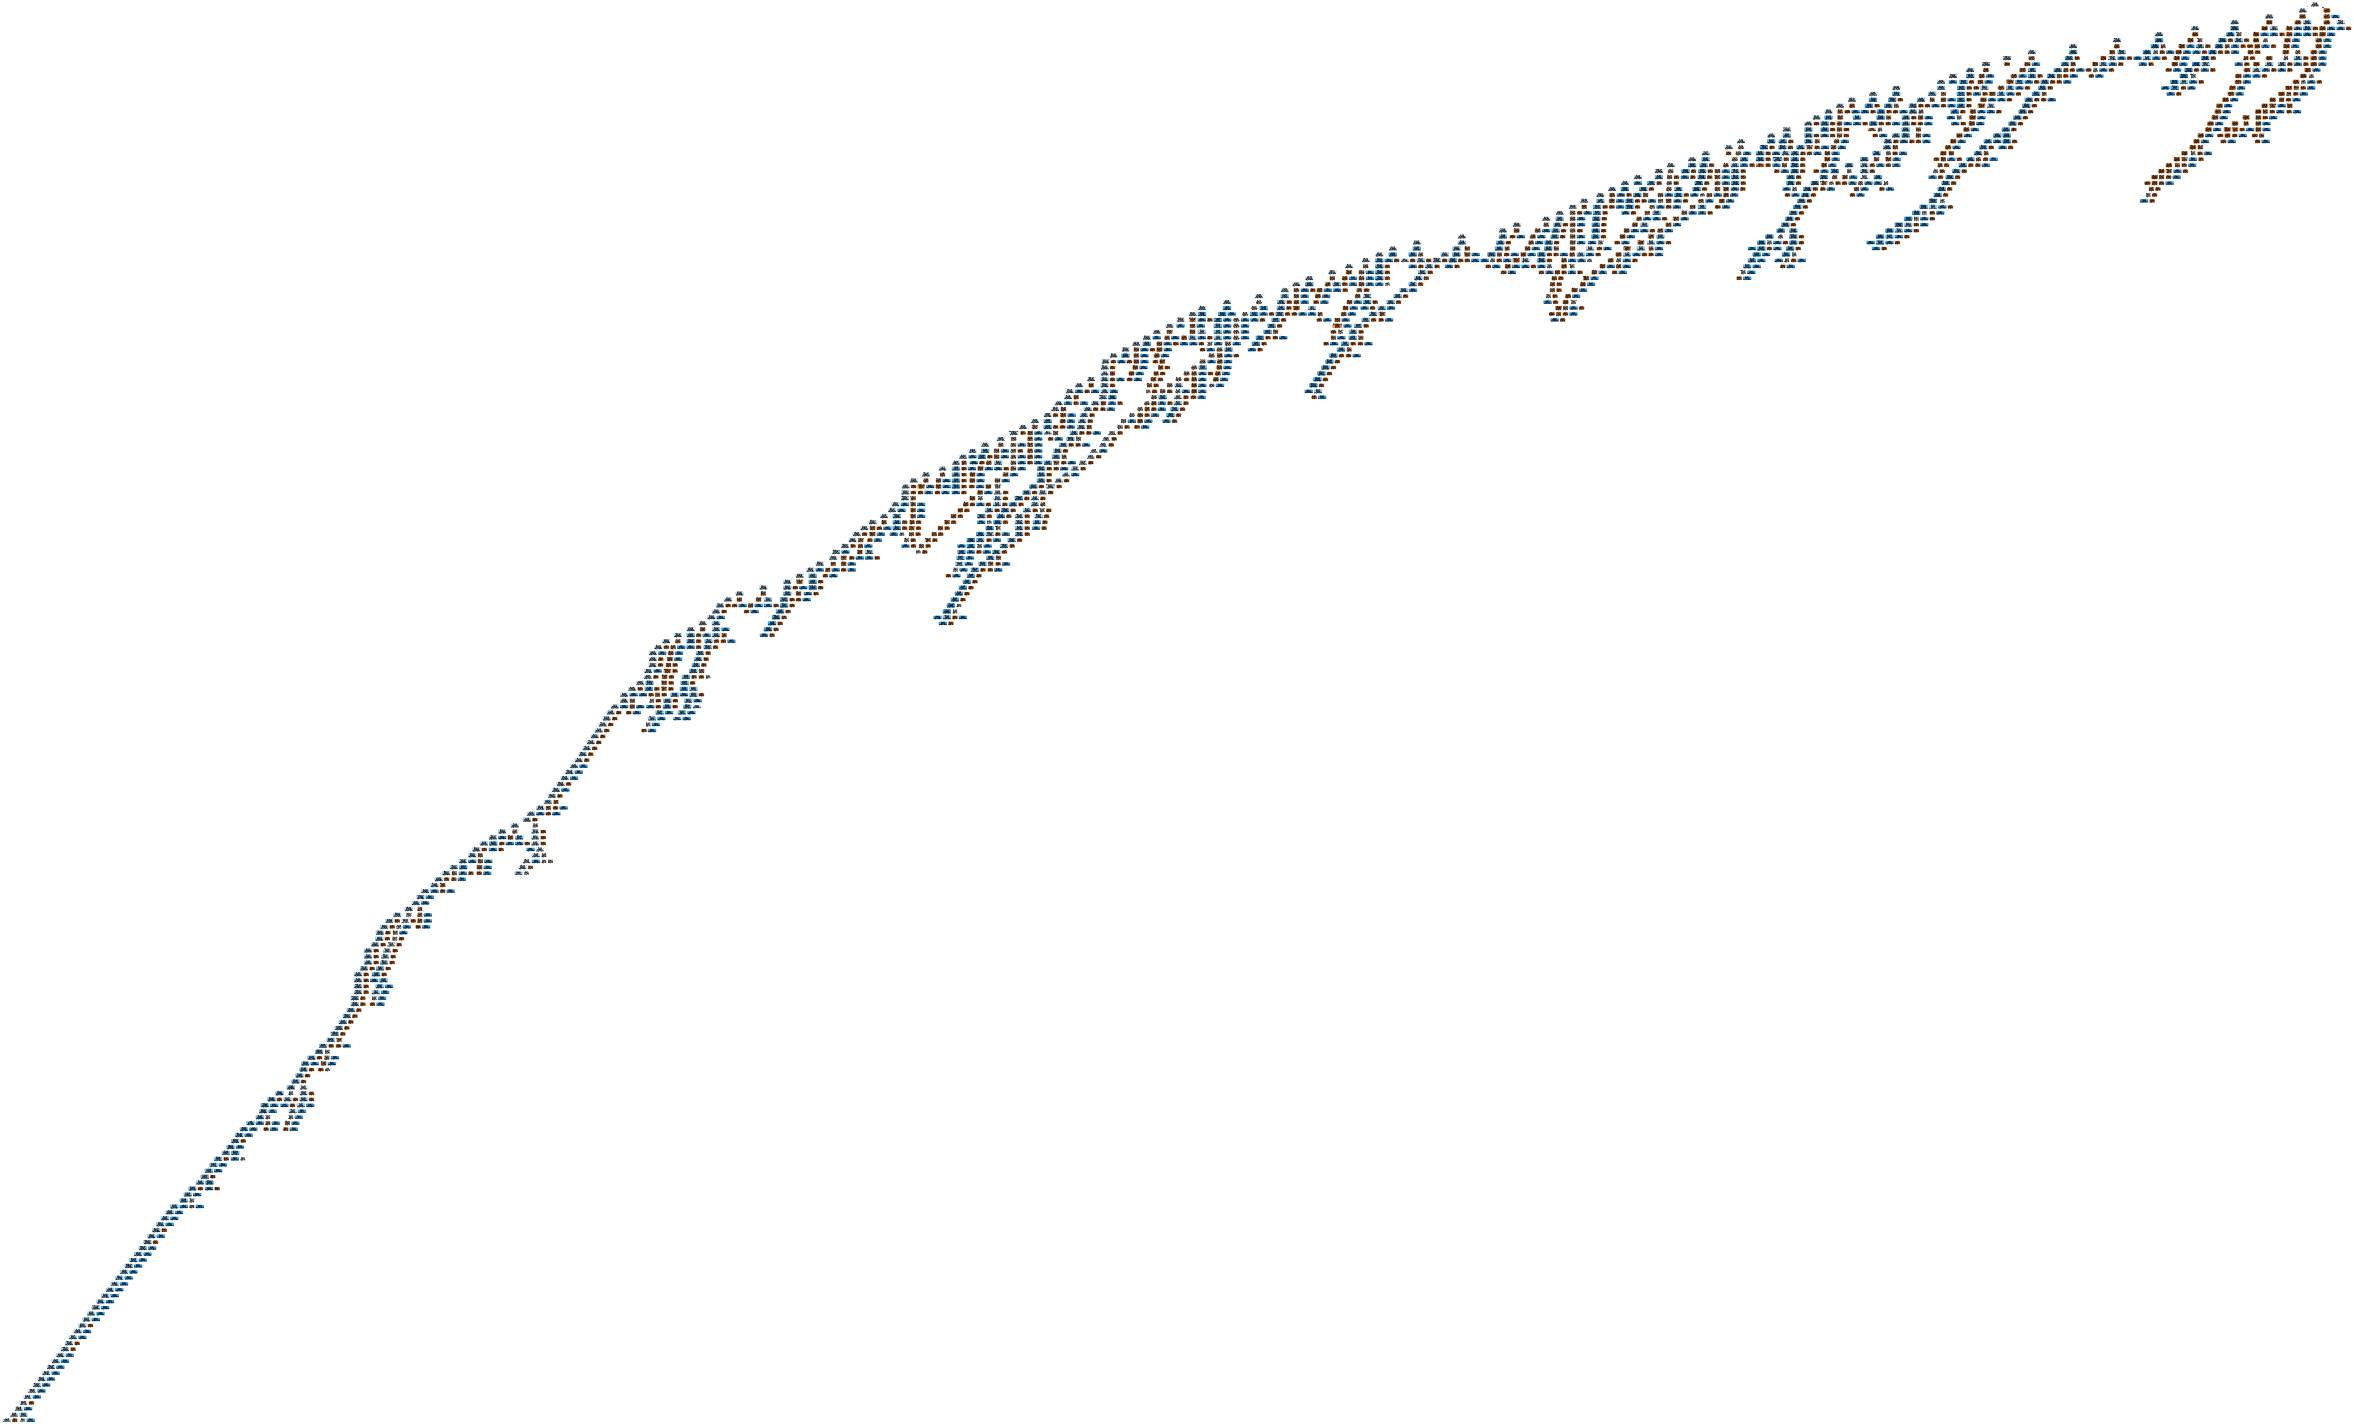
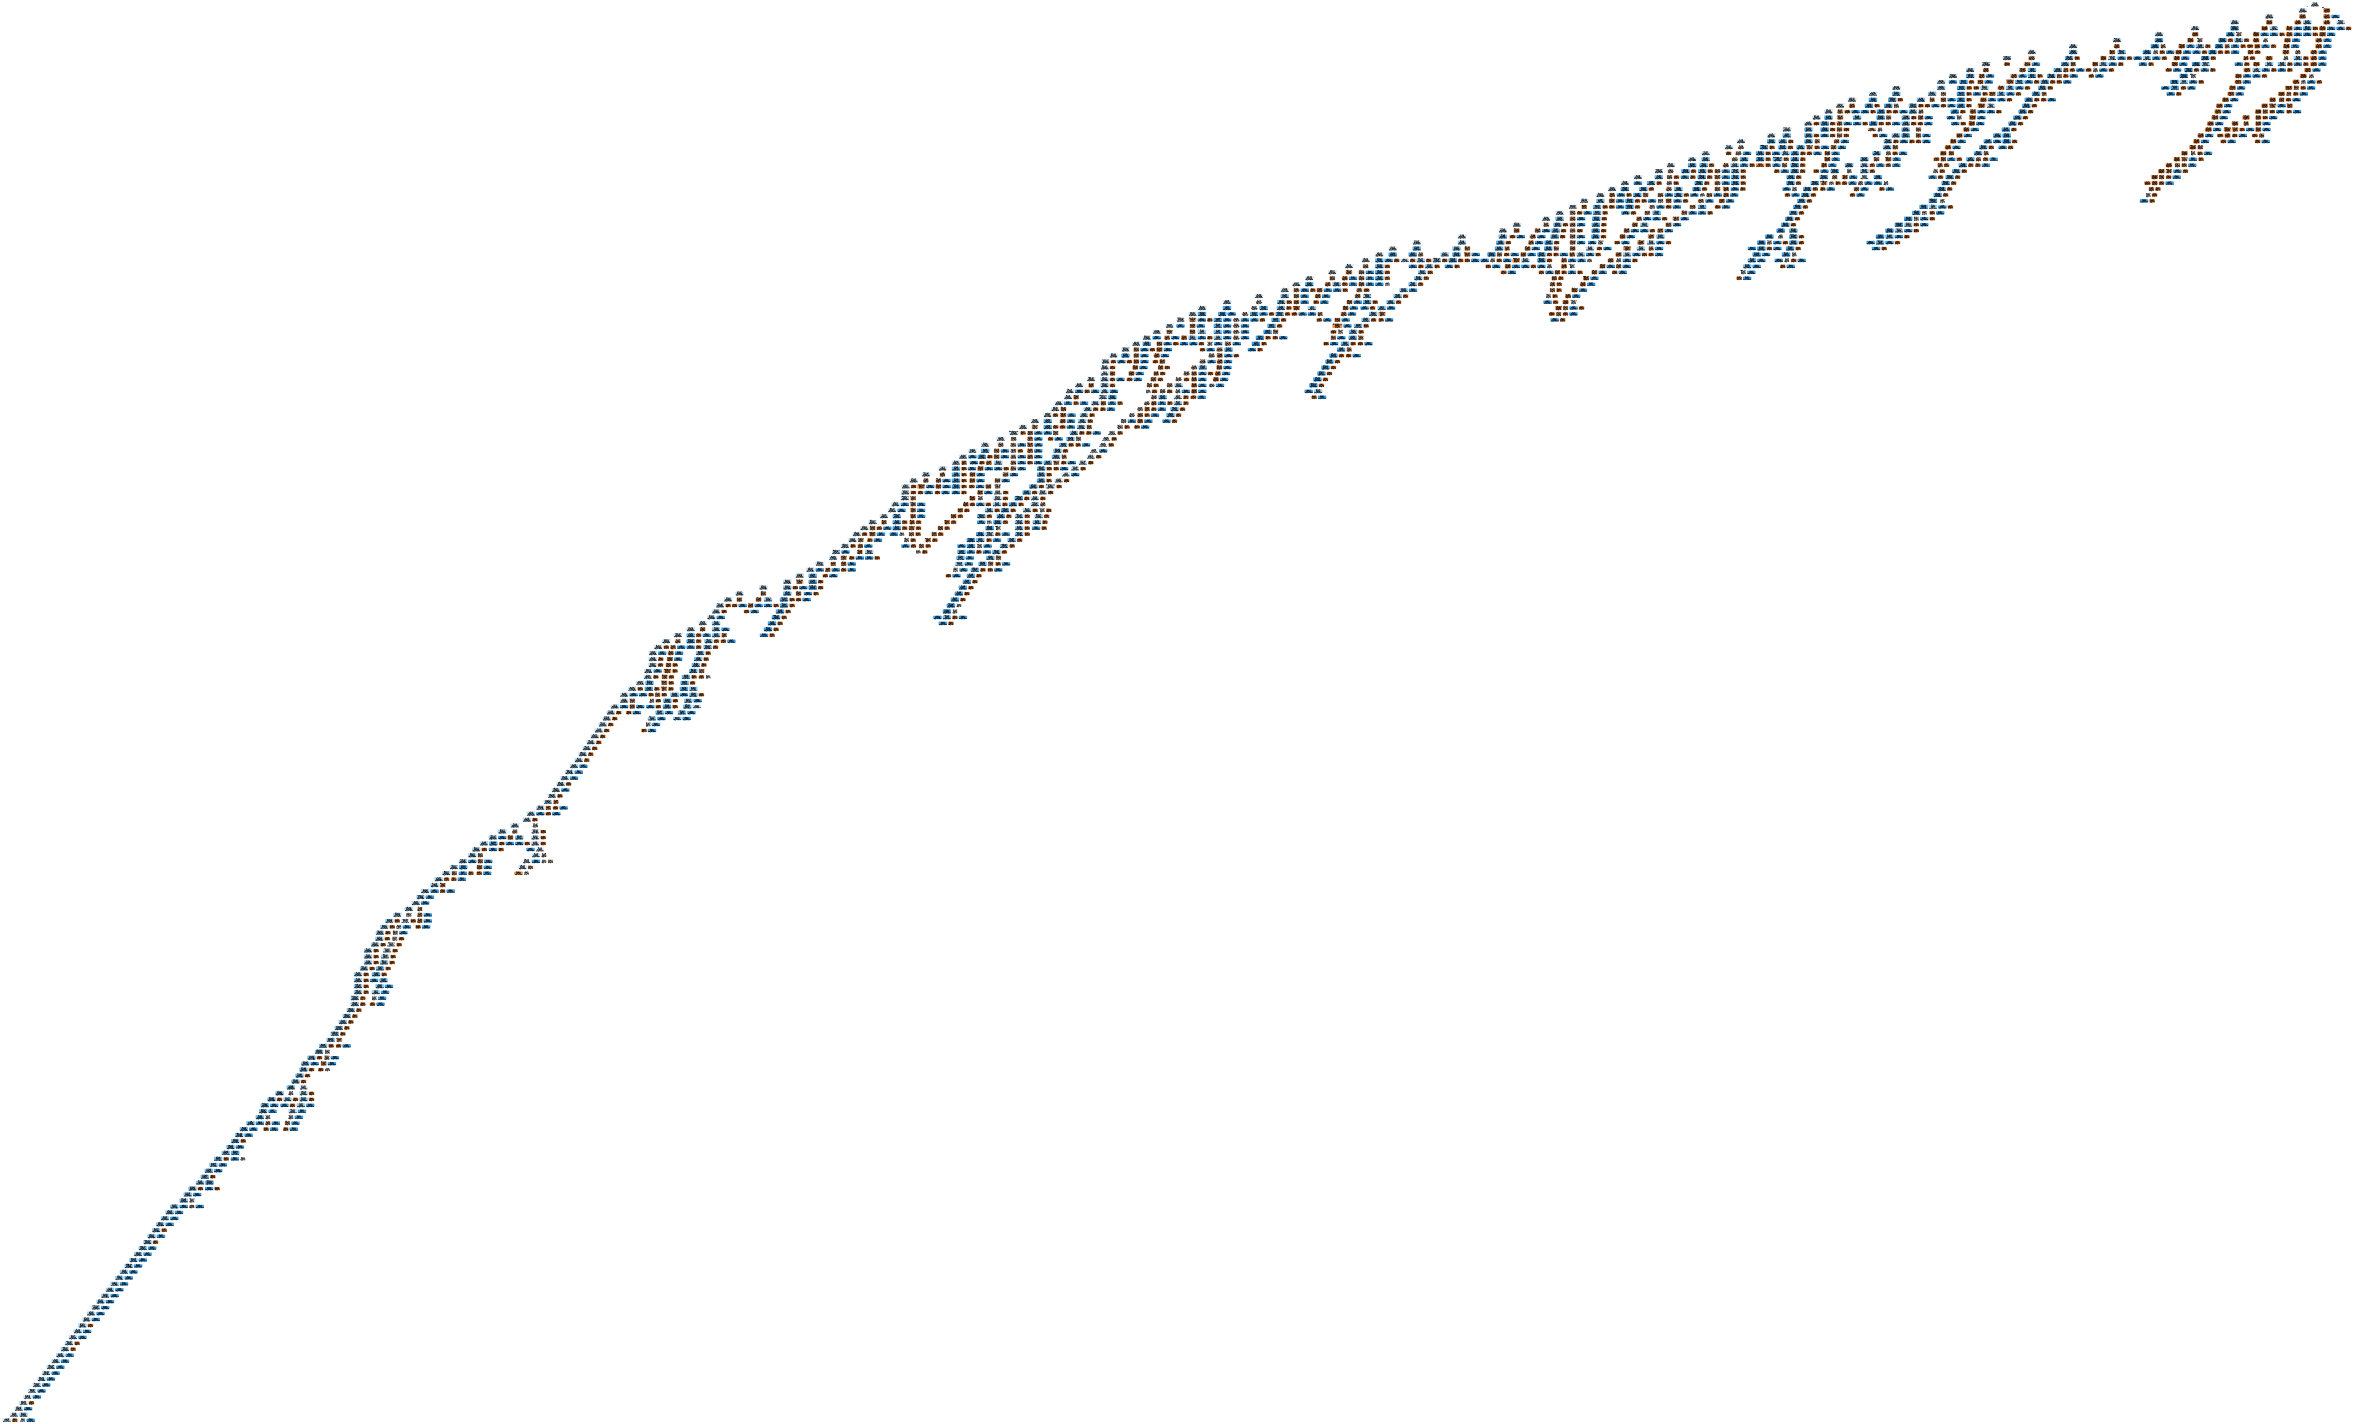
(1048, 433) -> (1048, 433)
(518, 873) -> (518, 873)
